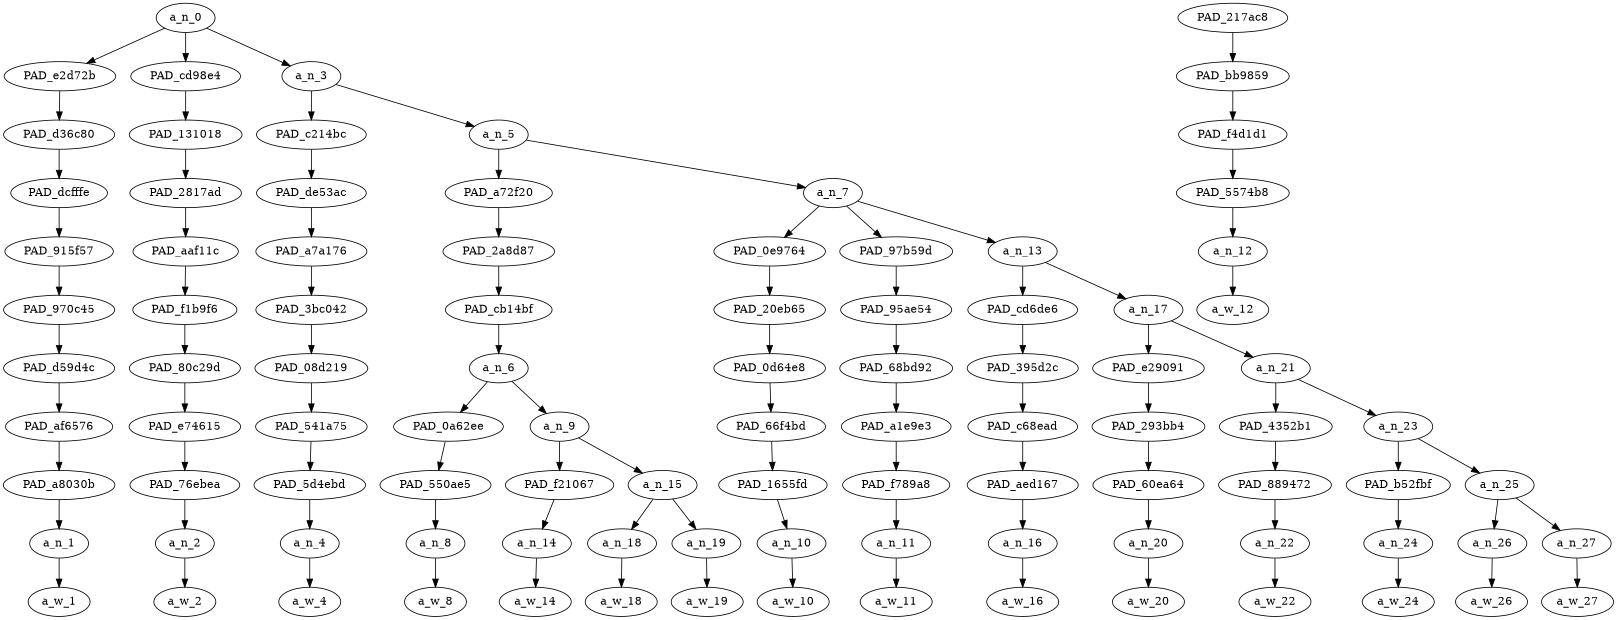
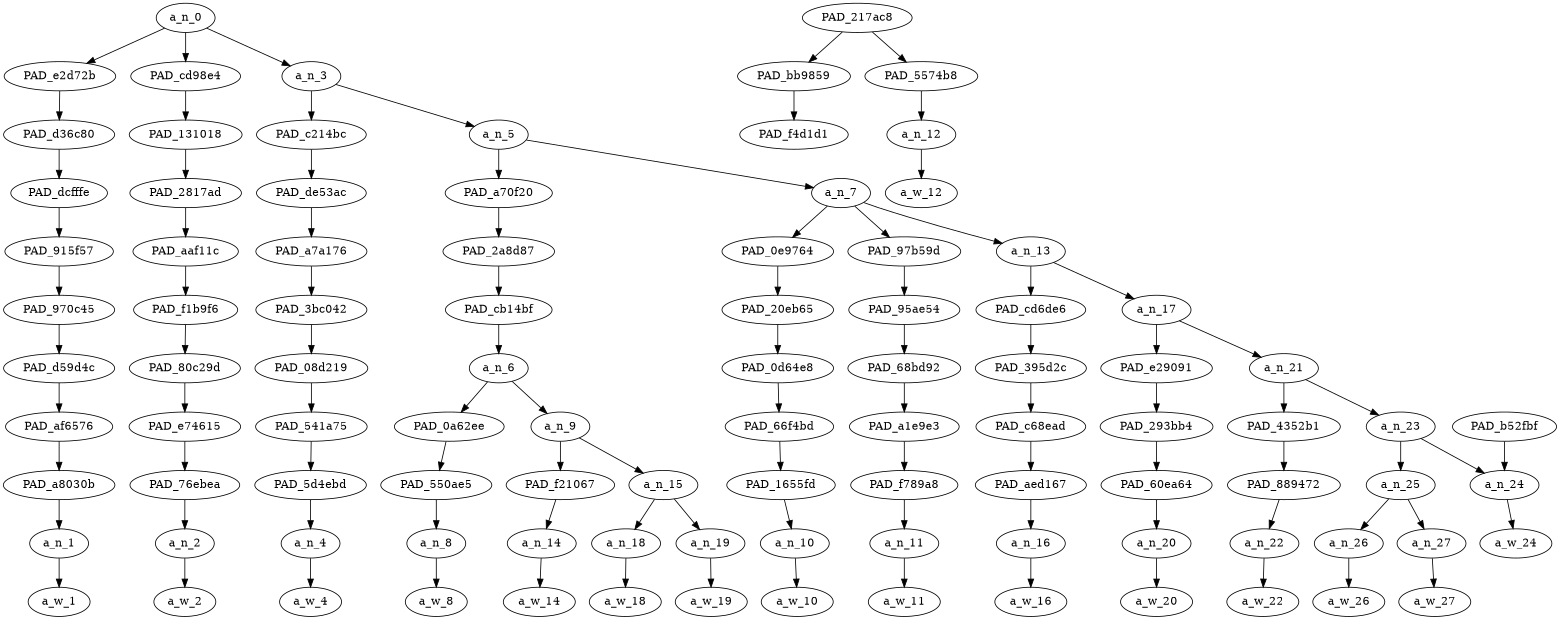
(1233, 160) -> (886, 44)
(499, 193) -> (499, 193)
(1398, 452) -> (1449, 454)
